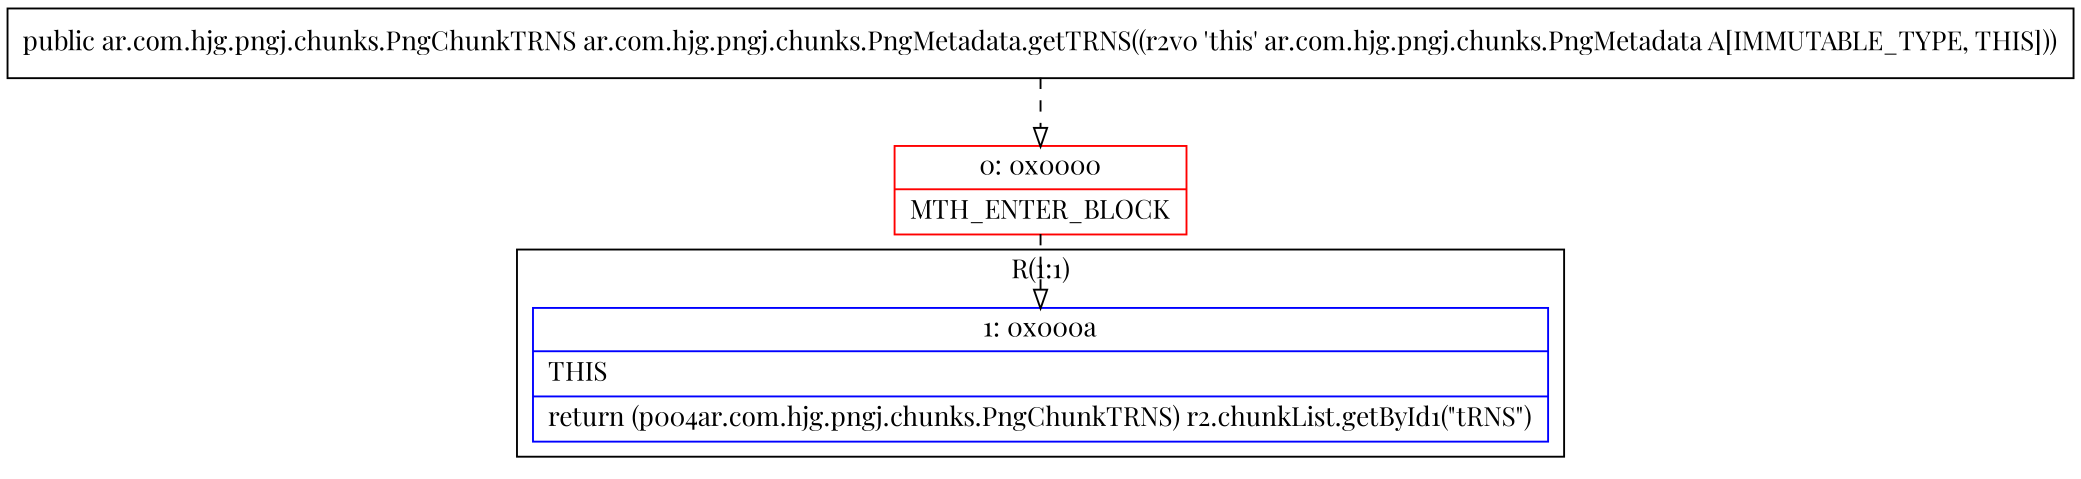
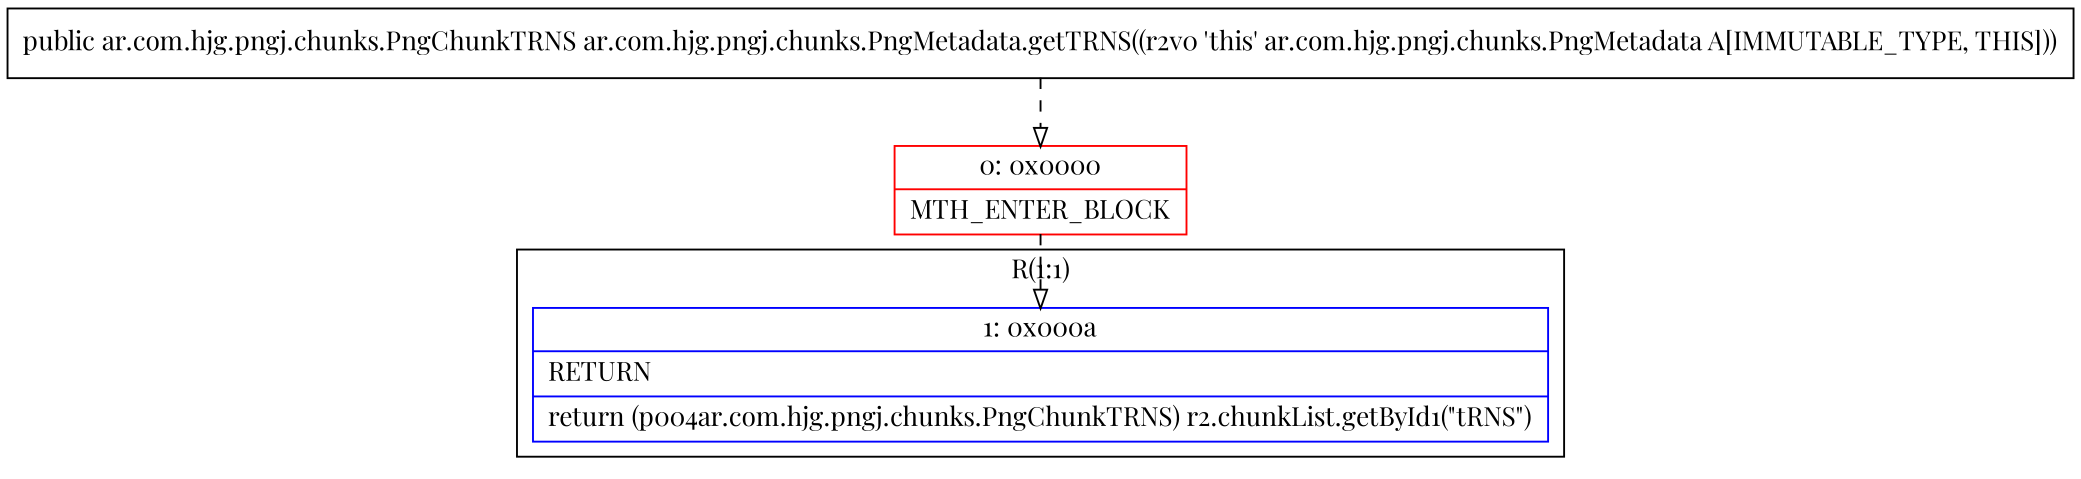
(578, 373) -> (600, 373)
